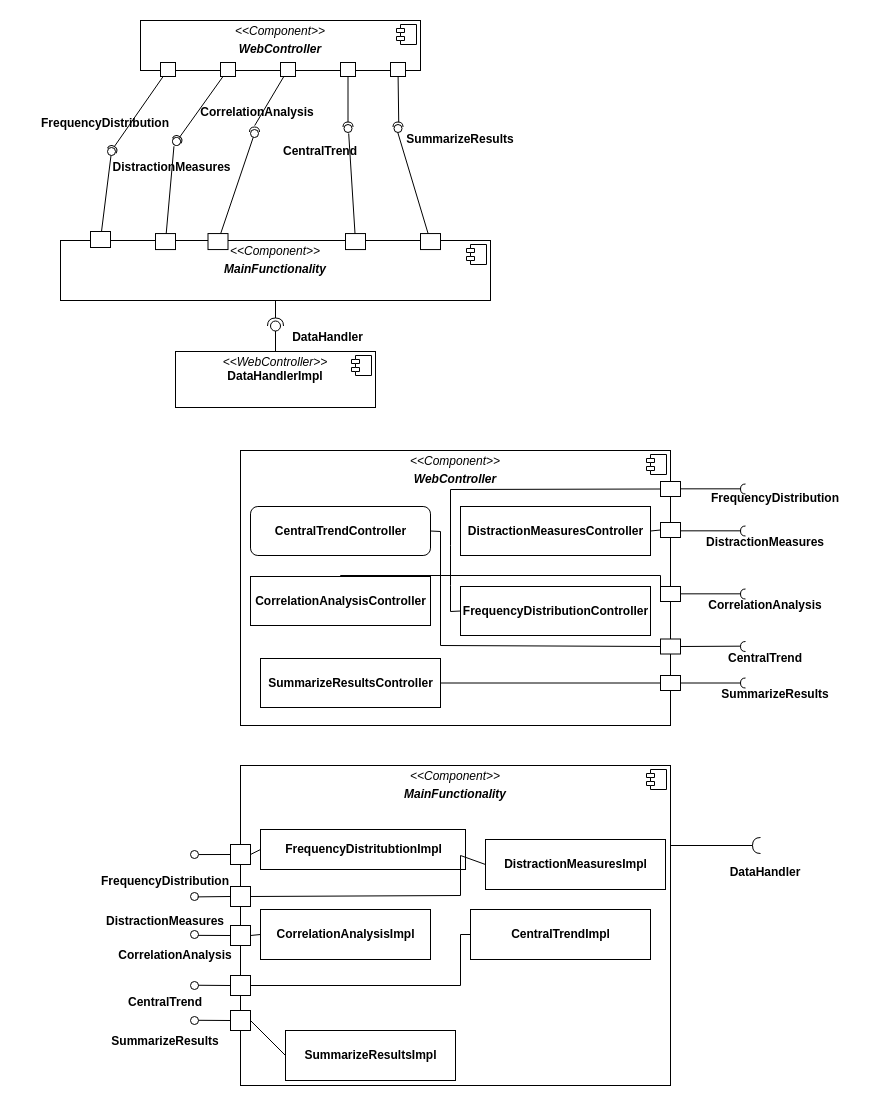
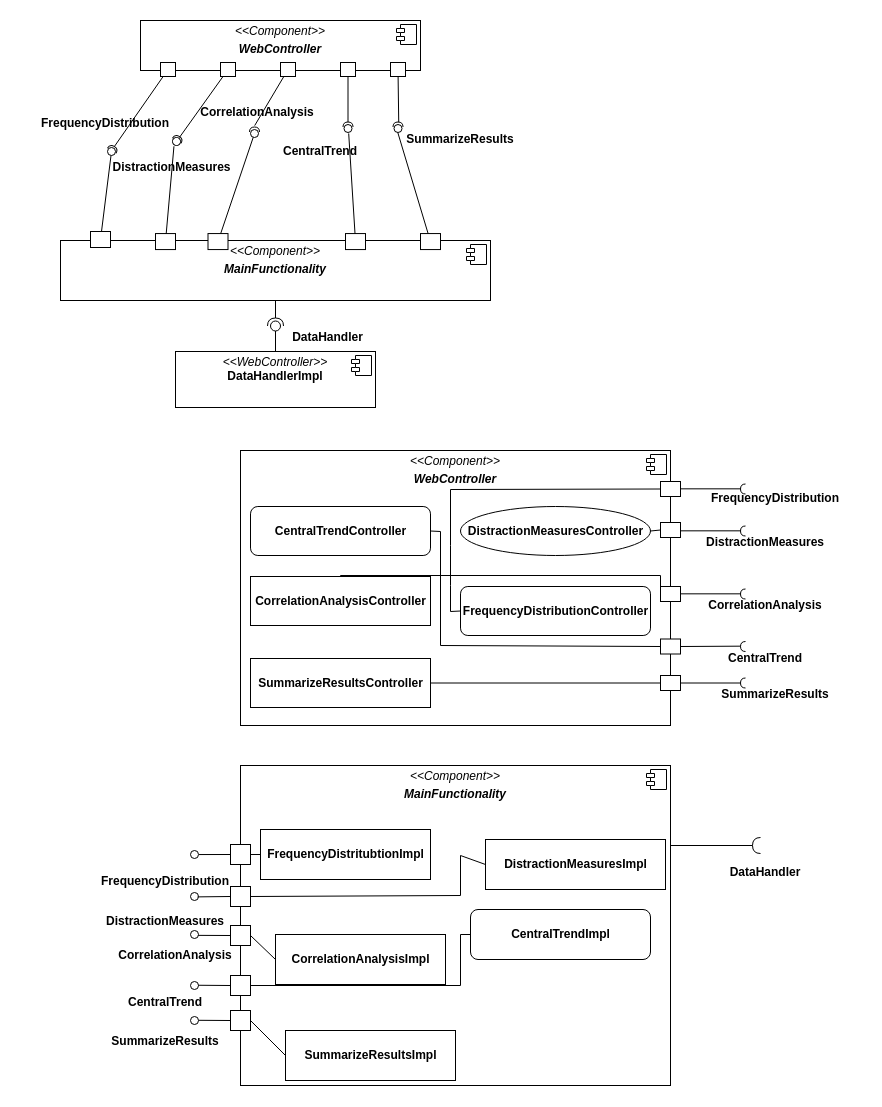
(556, 531) -> (556, 531)
(556, 611) -> (556, 611)
(351, 683) -> (341, 683)
(363, 850) -> (346, 855)
(346, 935) -> (361, 960)
(561, 935) -> (561, 935)
